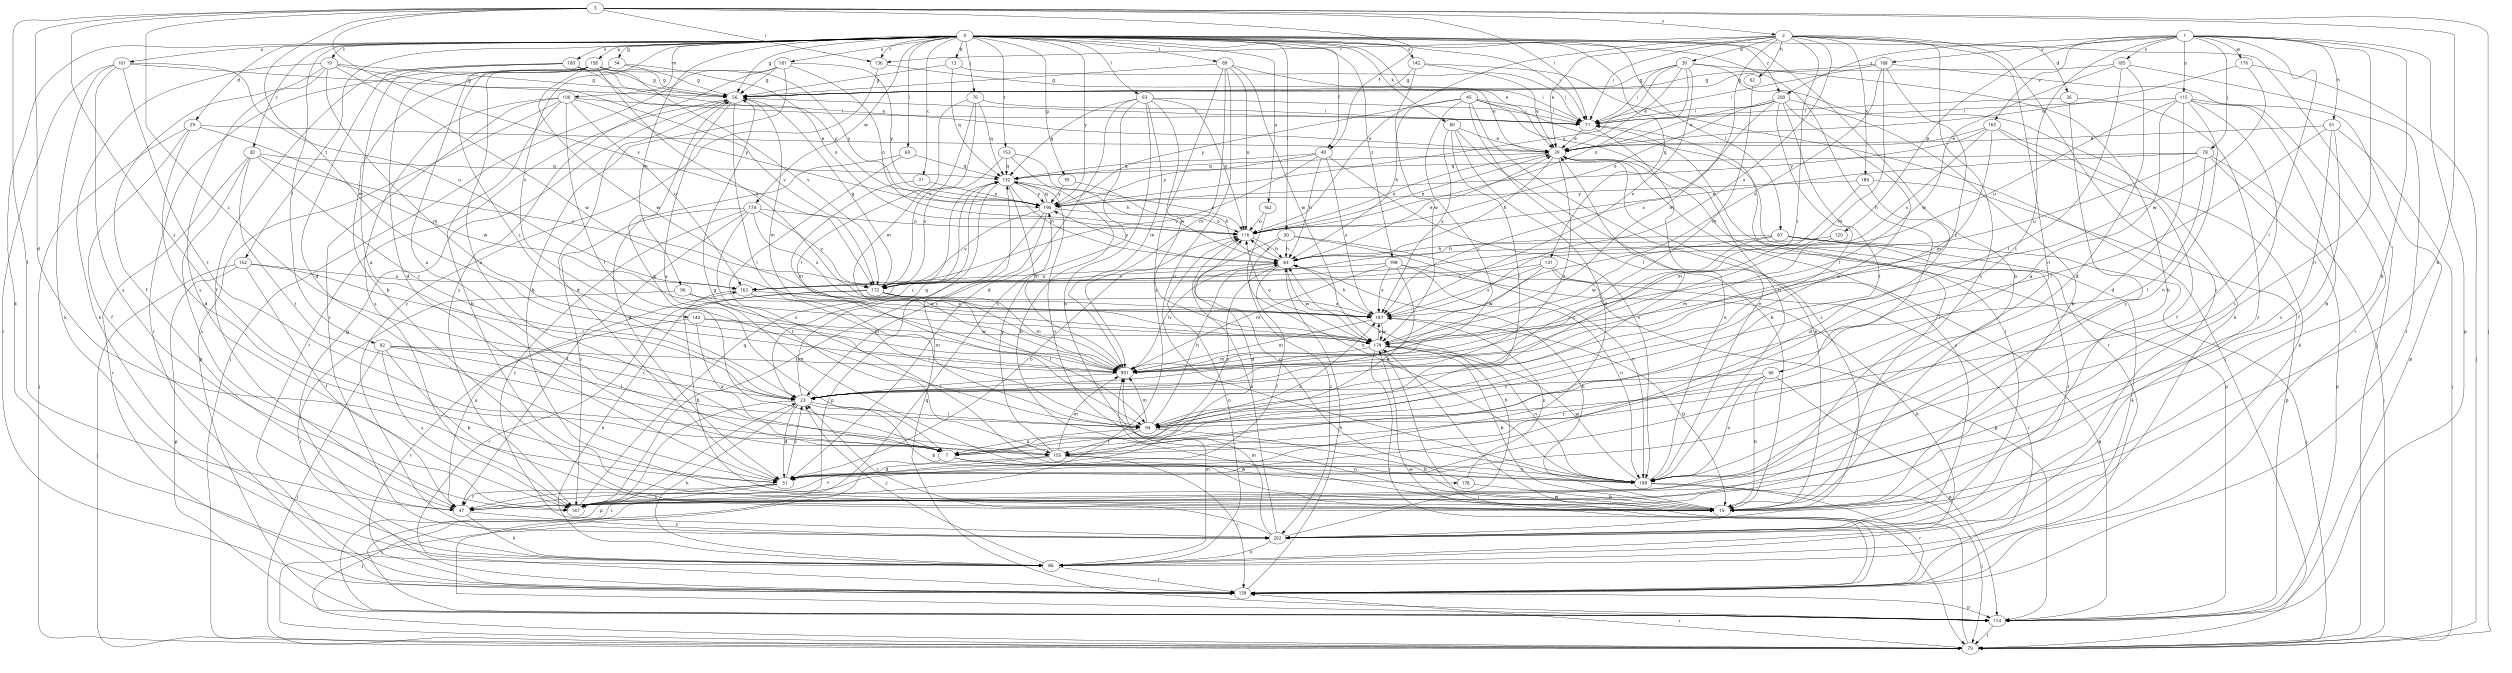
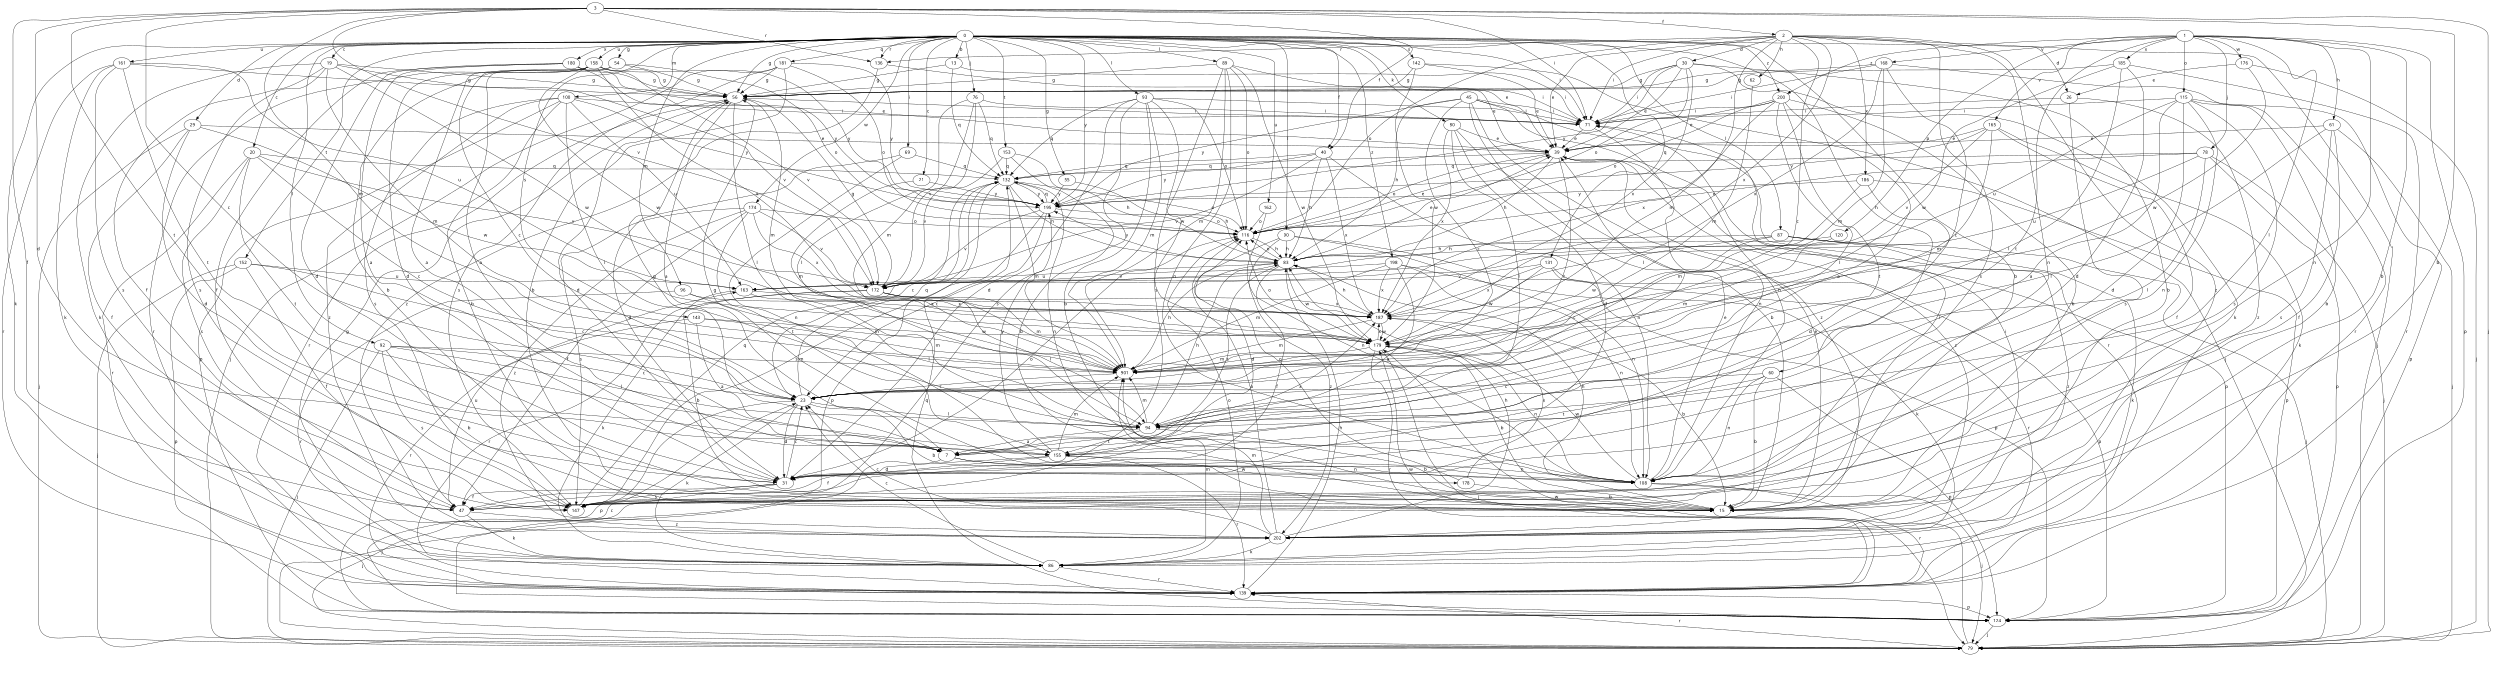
(882, 50) -> (882, 50)
(1905, 124) -> (2157, 74)
